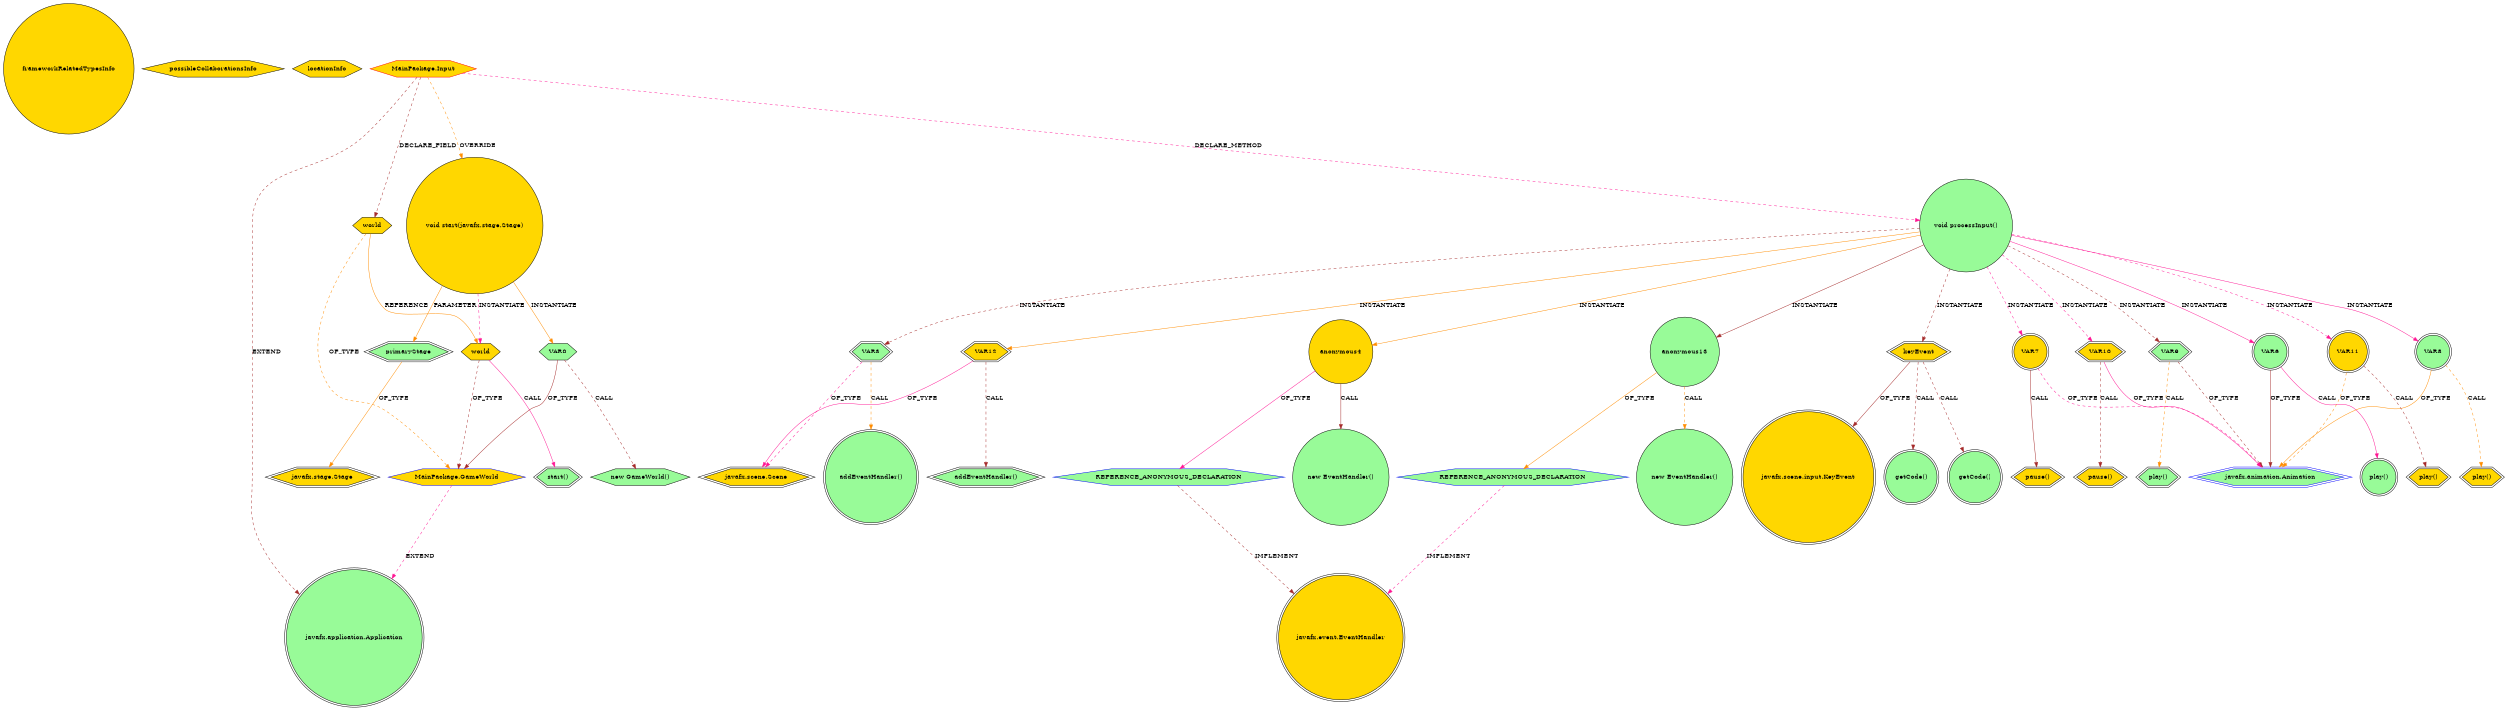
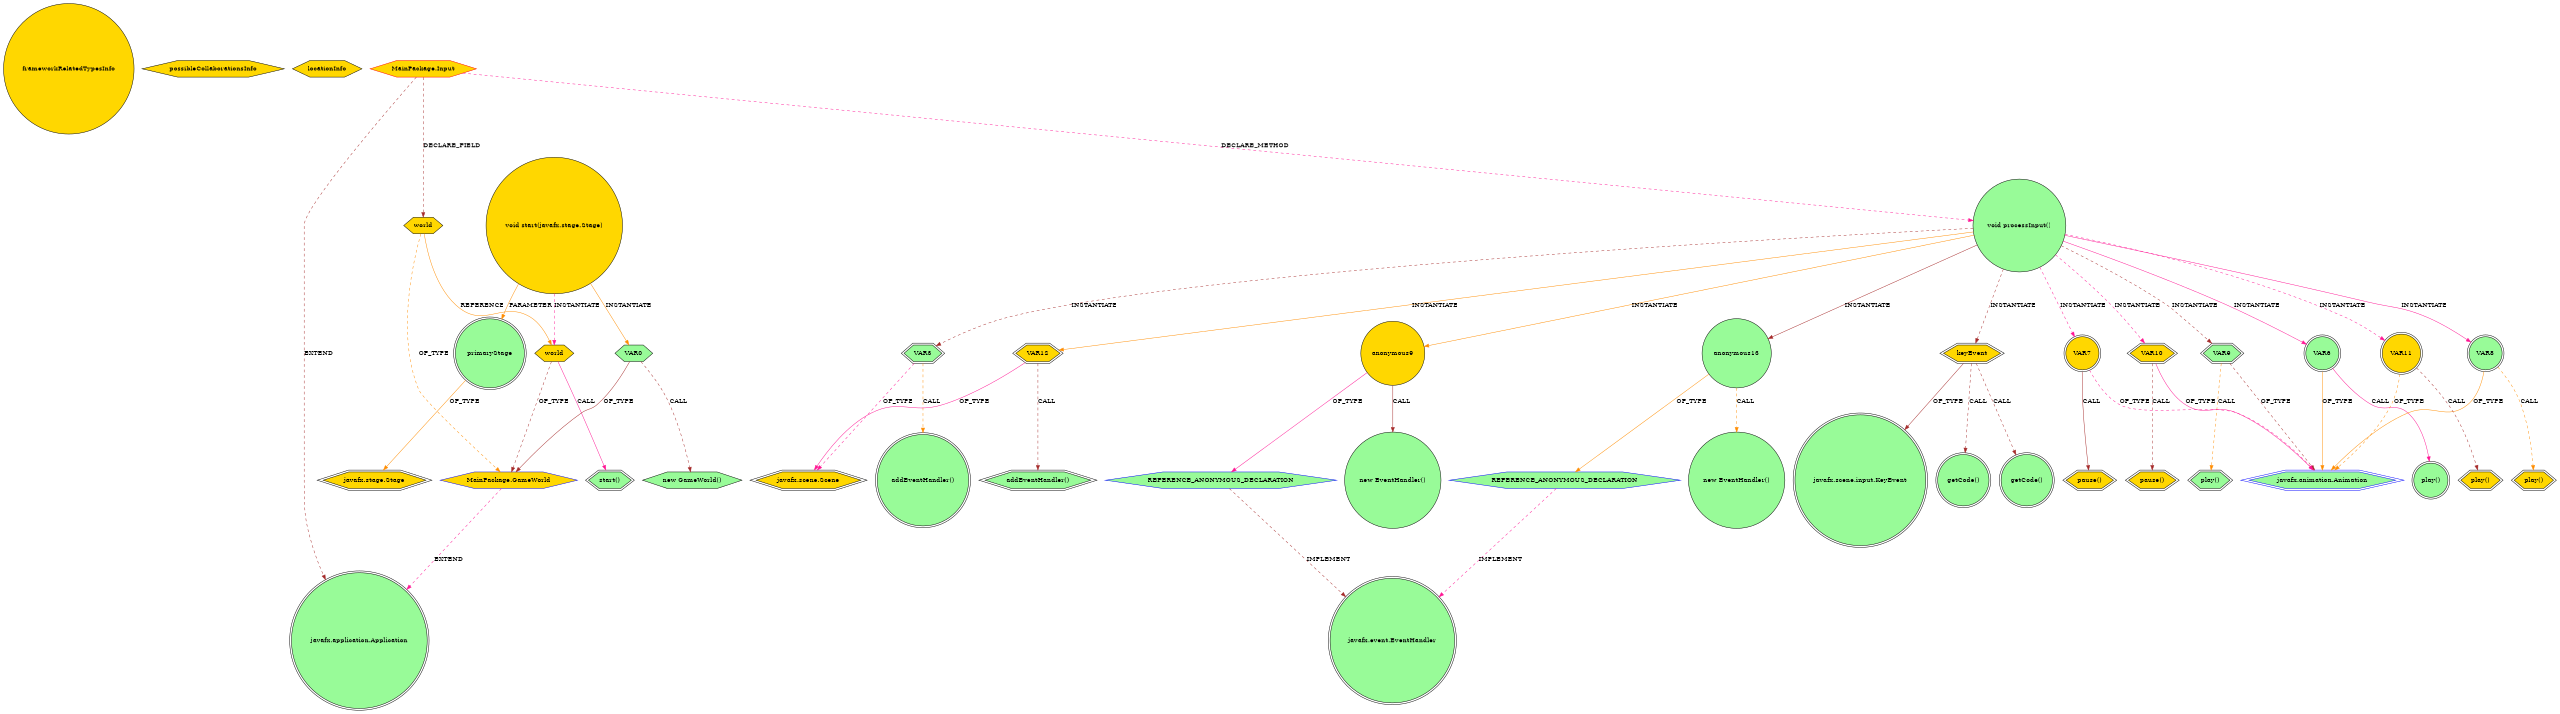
(446, 115) -> none
(409, 352) -> (490, 353)
(1341, 352) -> (1393, 353)
(2270, 416) -> (2322, 419)
(1808, 477) -> (1860, 480)
(1341, 638) -> (1392, 641)
